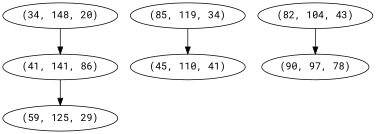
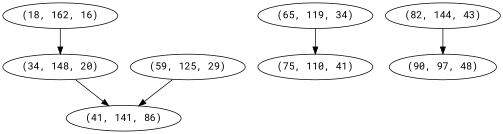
none -> (60, 16)
(188, 16) -> (315, 16)
(315, 16) -> (443, 16)
(188, 67) -> (315, 67)
(315, 67) -> (443, 67)
(60, 89) -> (159, 90)
